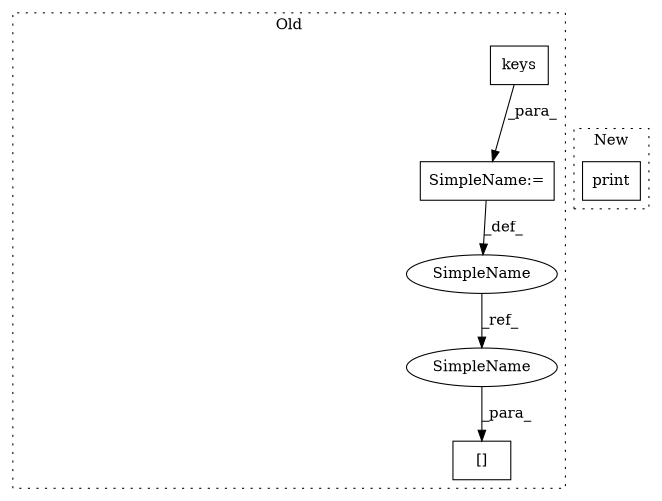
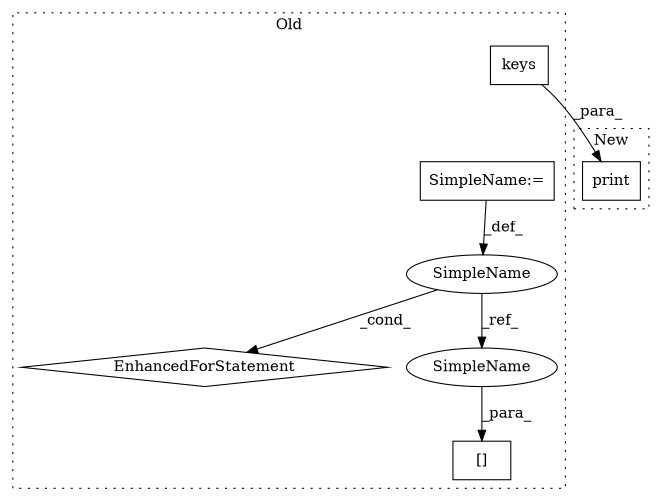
(505, 118) -> (573, 118)
none -> (205, 367)
